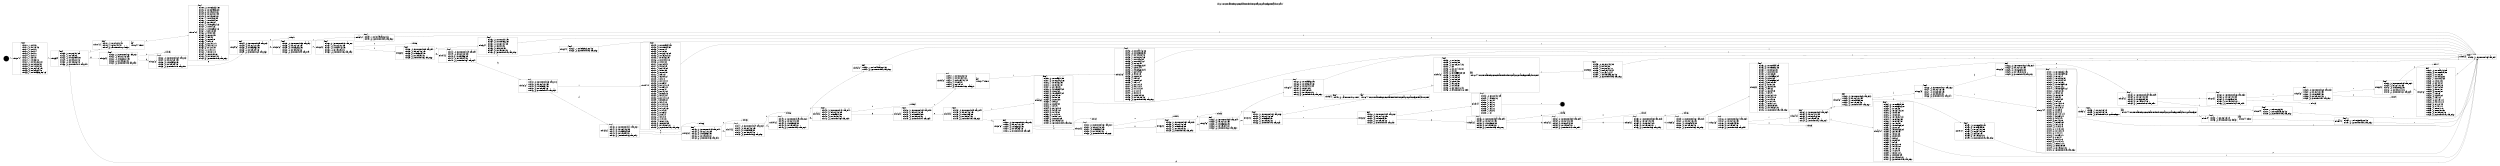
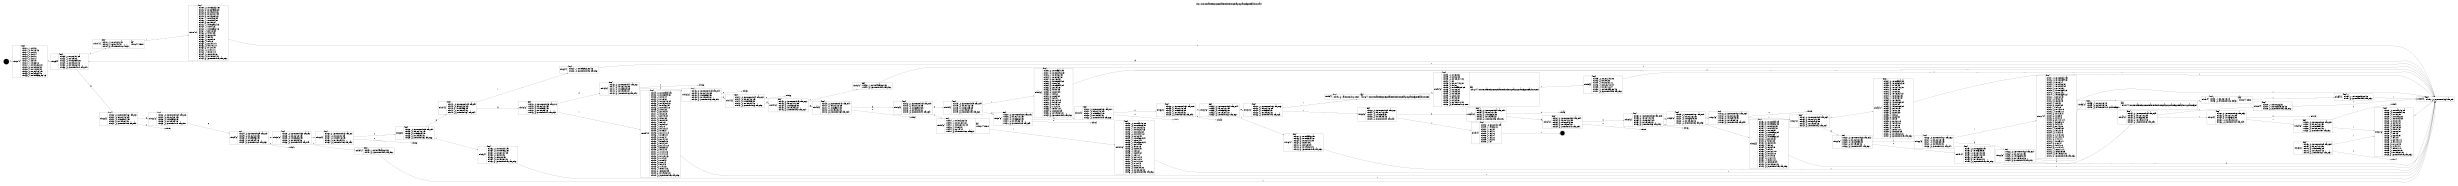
(2353, 91) -> (2353, 129)
